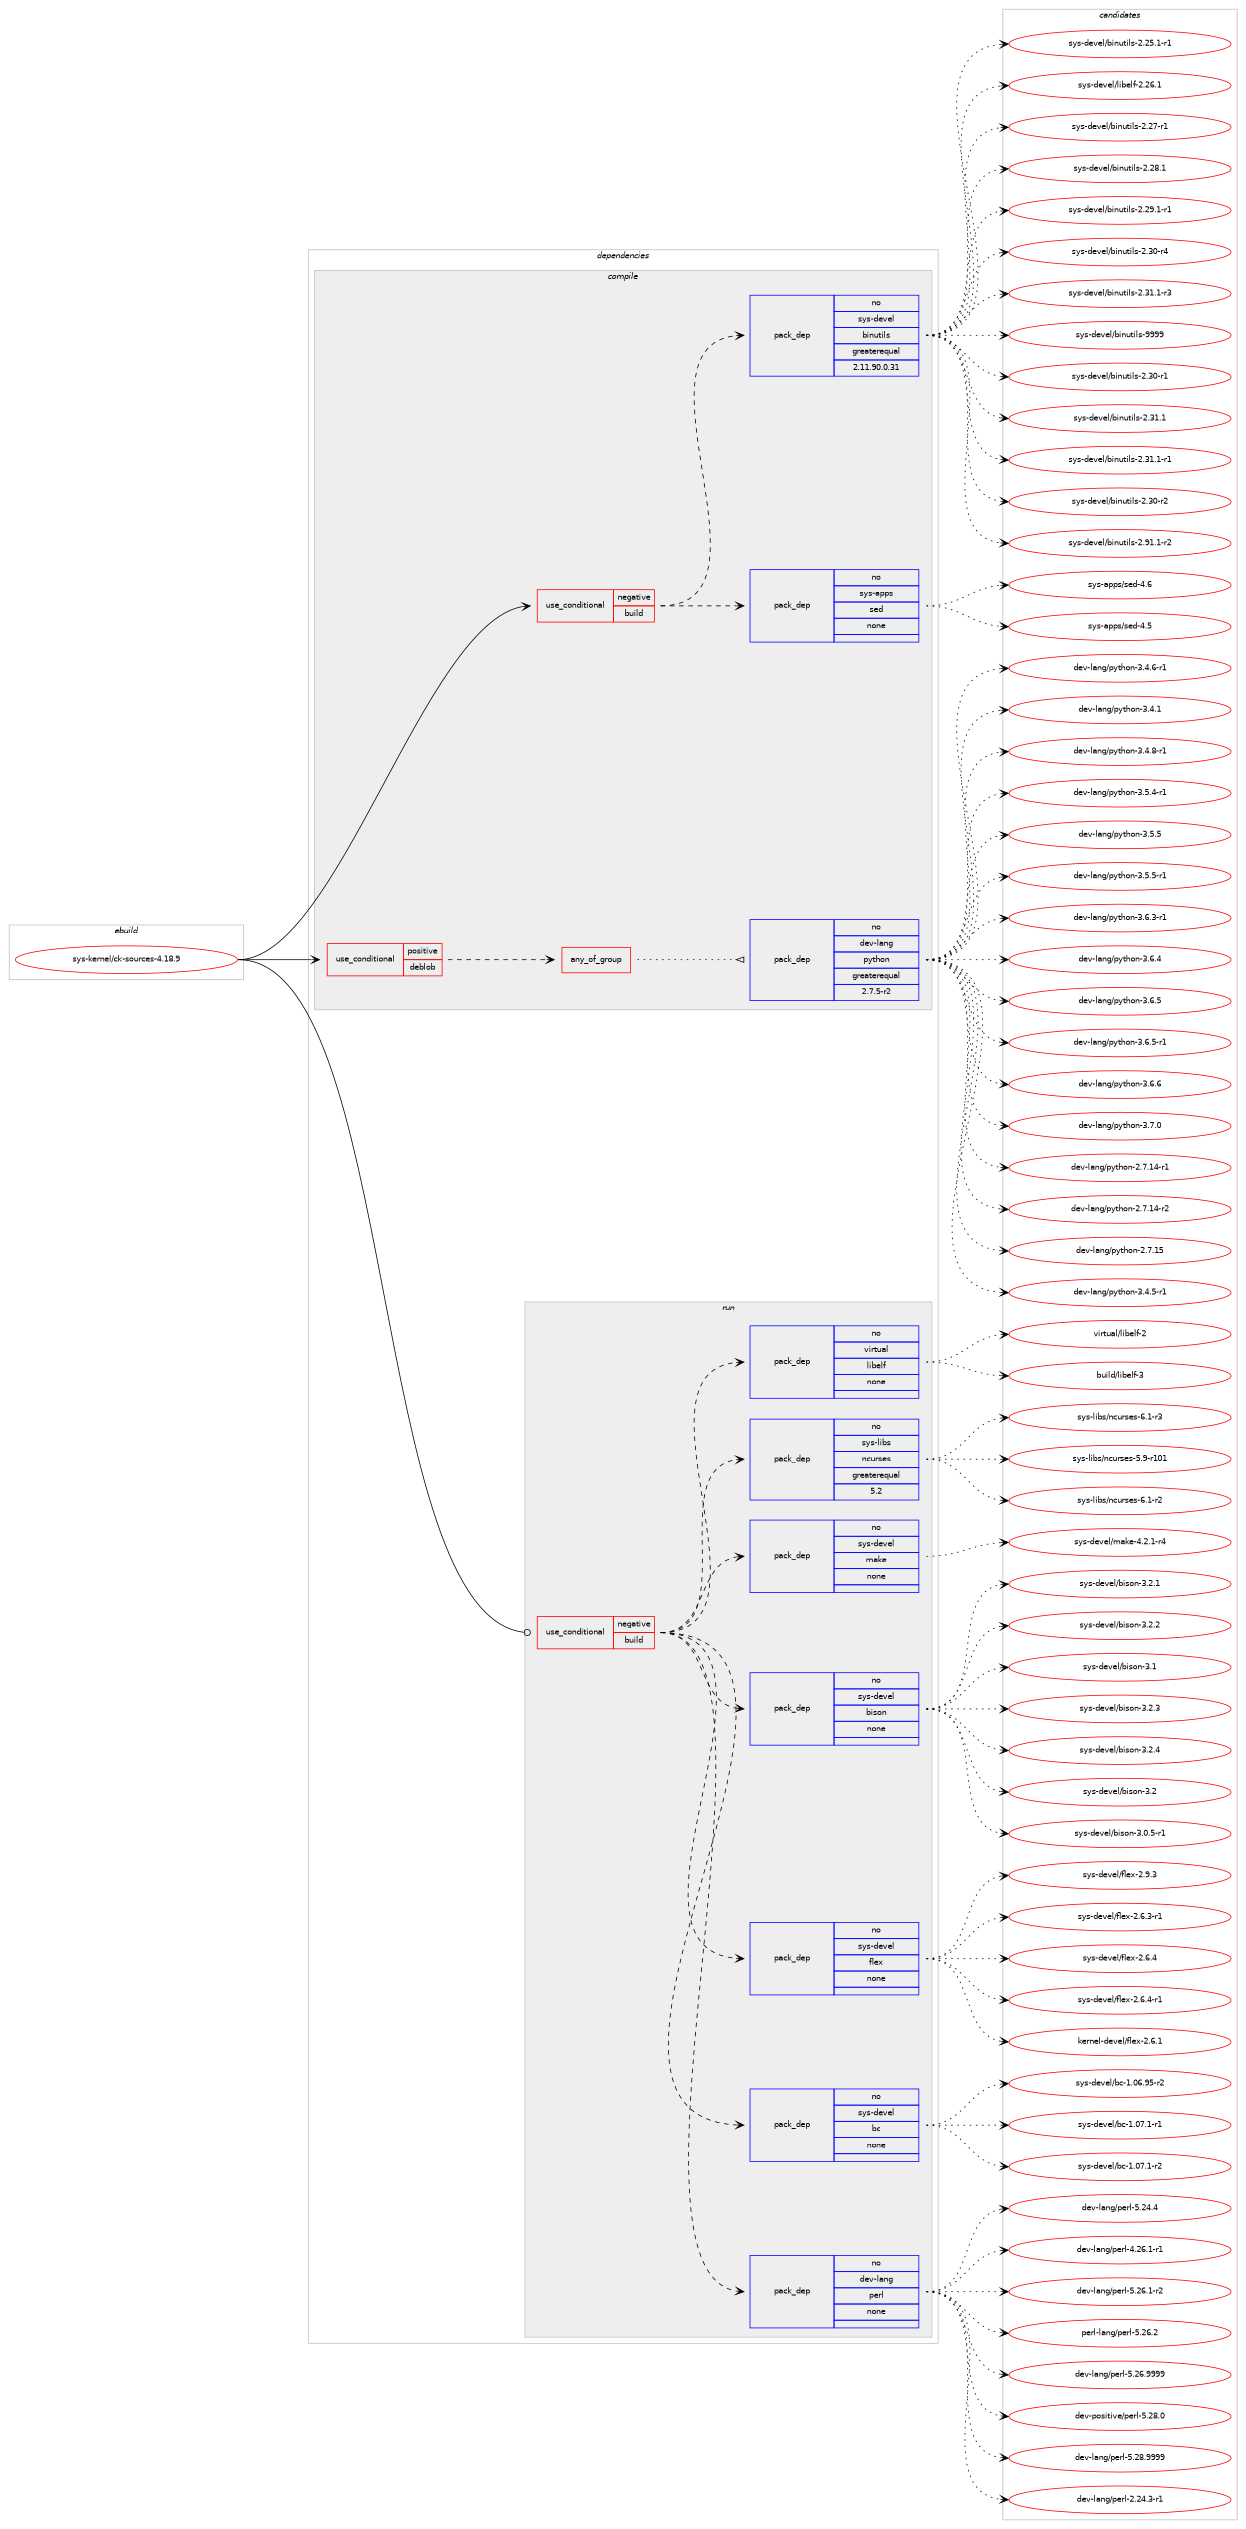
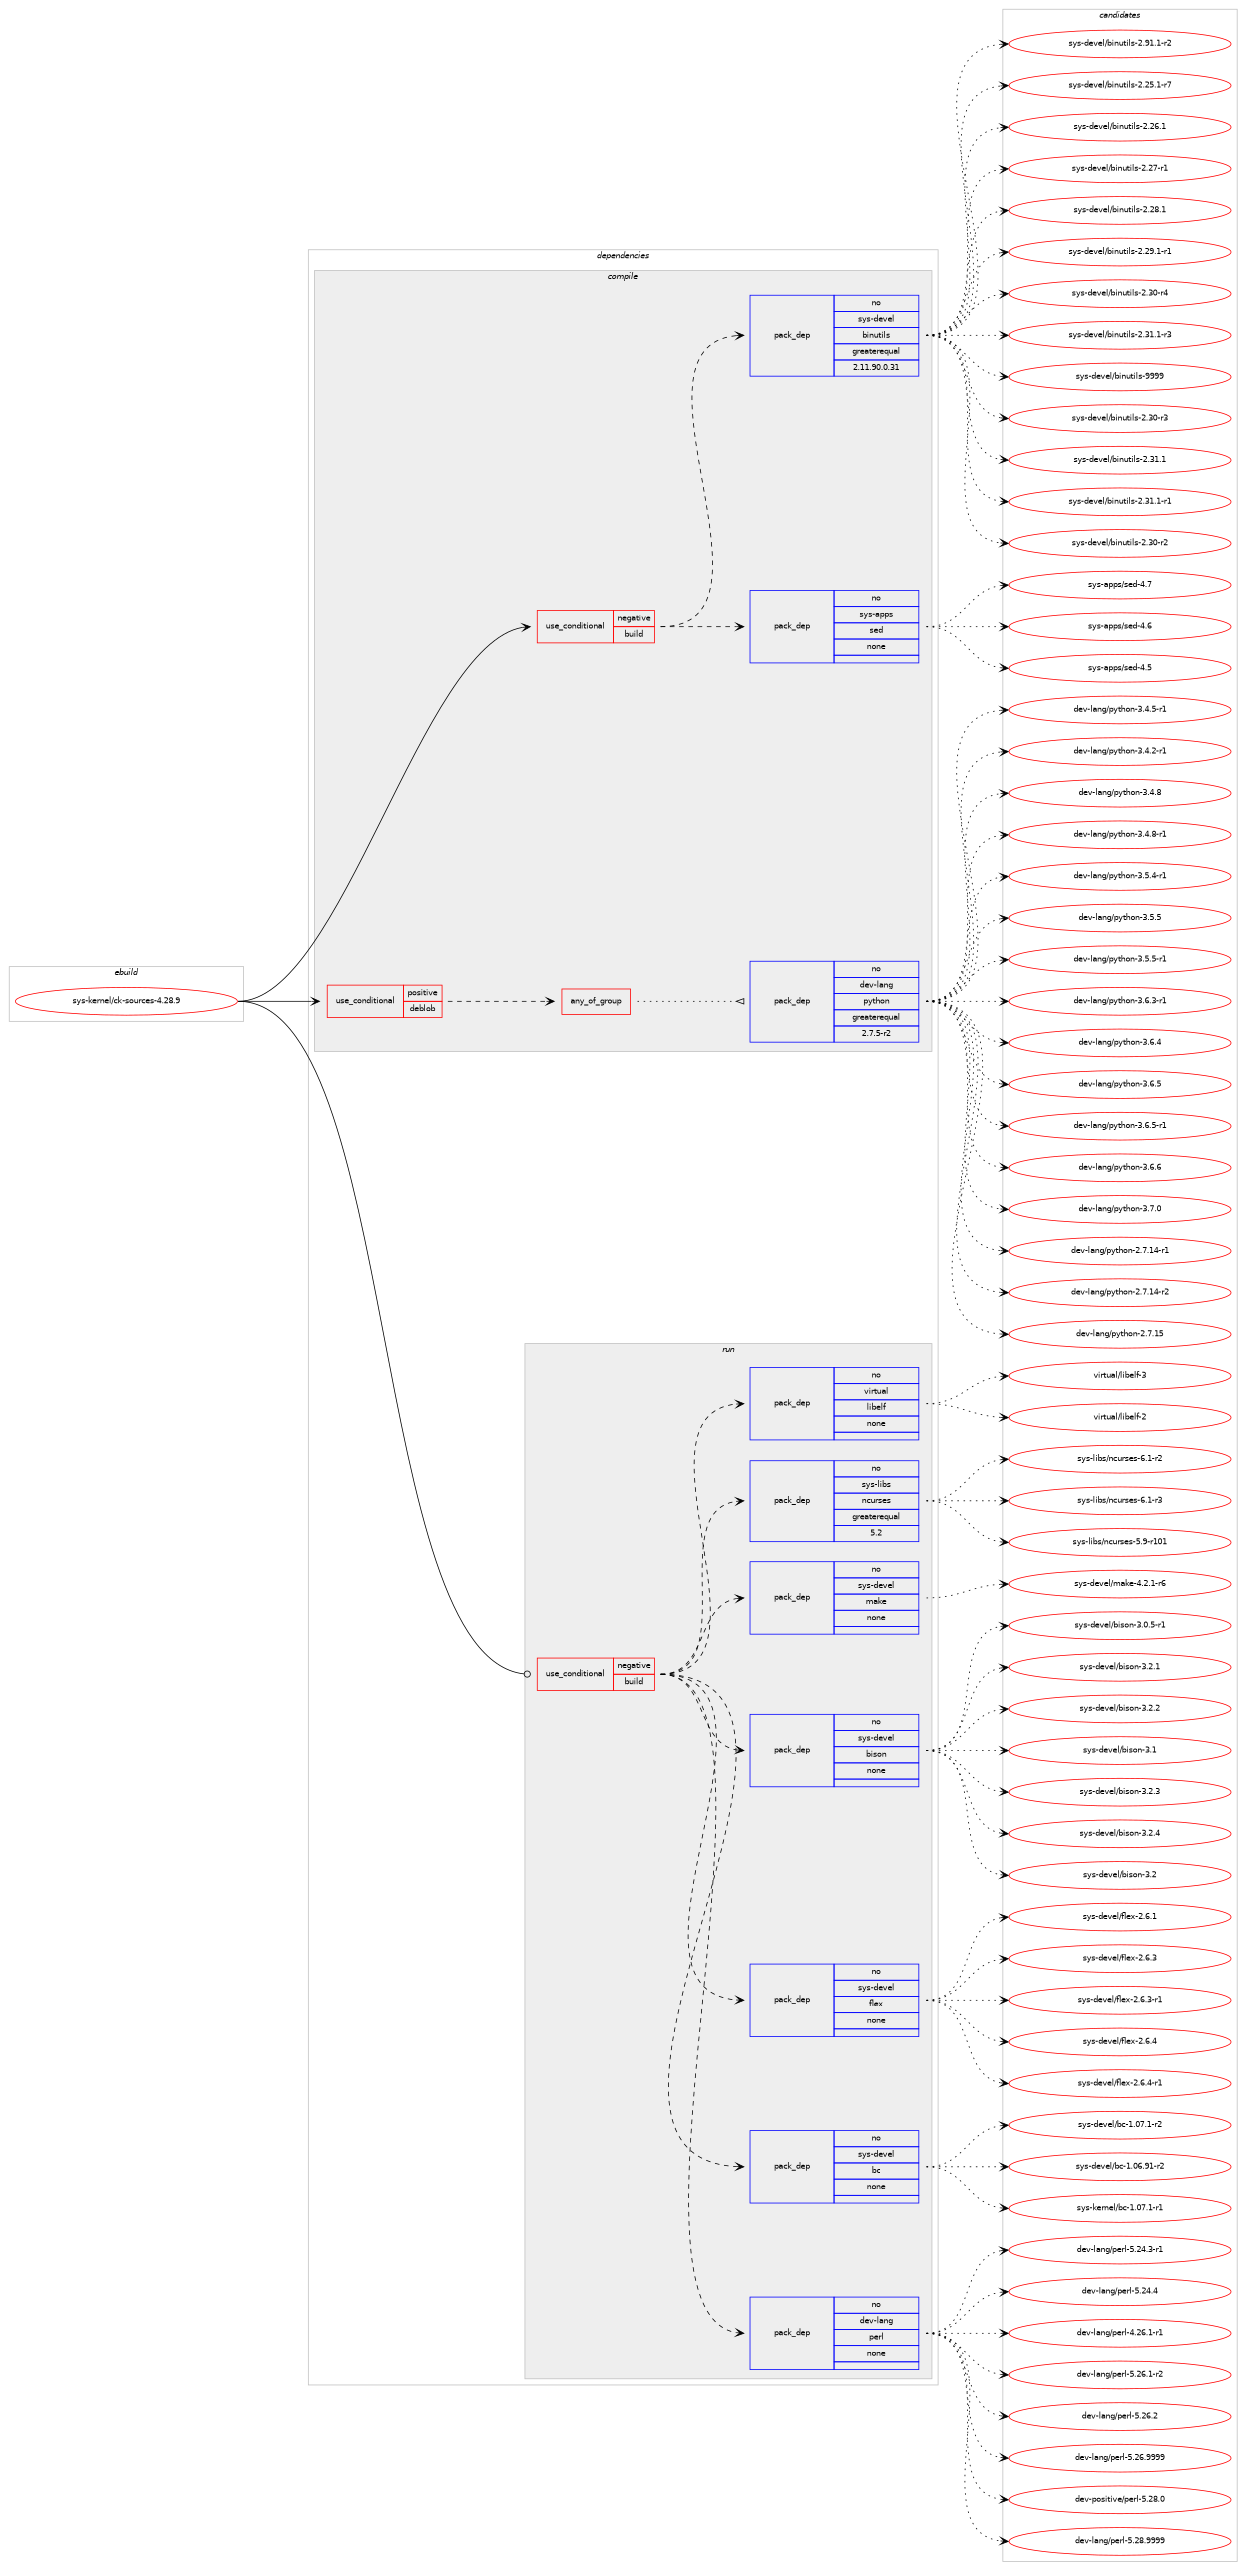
(1120, 44) -> (1120, 86)
(1120, 86) -> (1120, 127)
(1120, 377) -> (1120, 419)
none -> (1120, 585)
(1120, 668) -> (1120, 752)
(1120, 710) -> (1120, 793)
(126, 960) -> (126, 1001)
(1120, 1376) -> (1120, 1376)
(1120, 1542) -> (1120, 1584)
(1120, 1875) -> (1120, 1959)
(1120, 2042) -> (1120, 1917)
(1120, 2084) -> (1120, 2167)
(1120, 2125) -> (1120, 2208)
(1120, 2333) -> (1120, 2417)
(1120, 2500) -> (1120, 2250)
